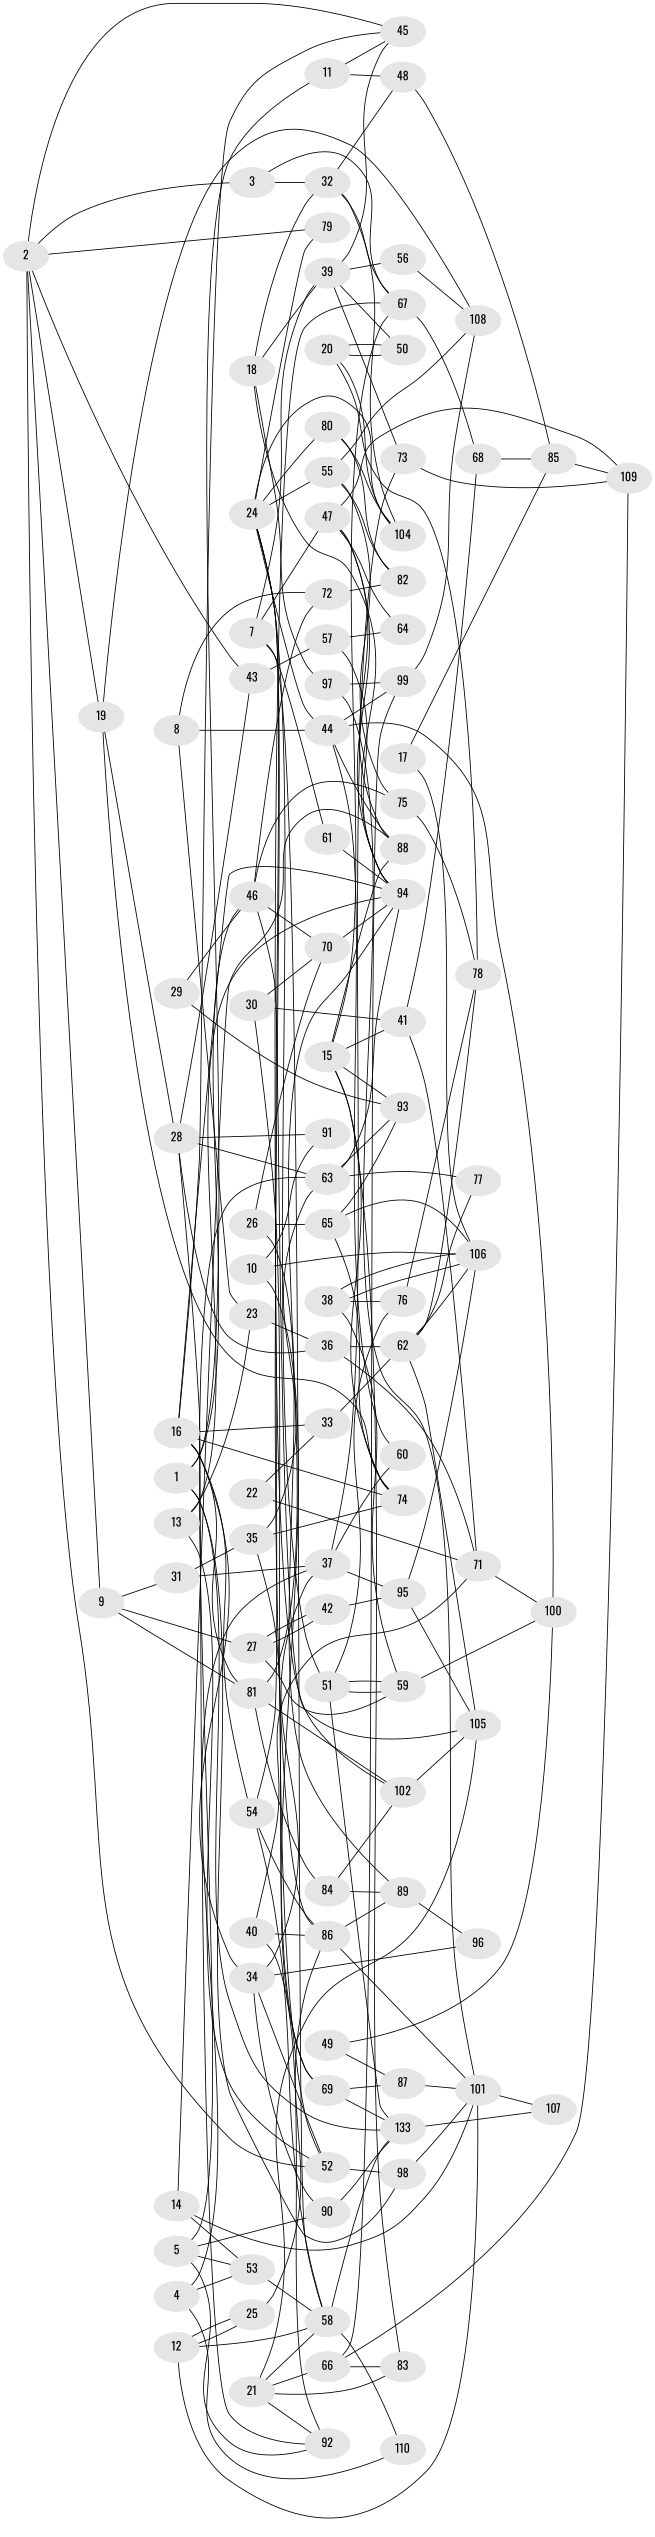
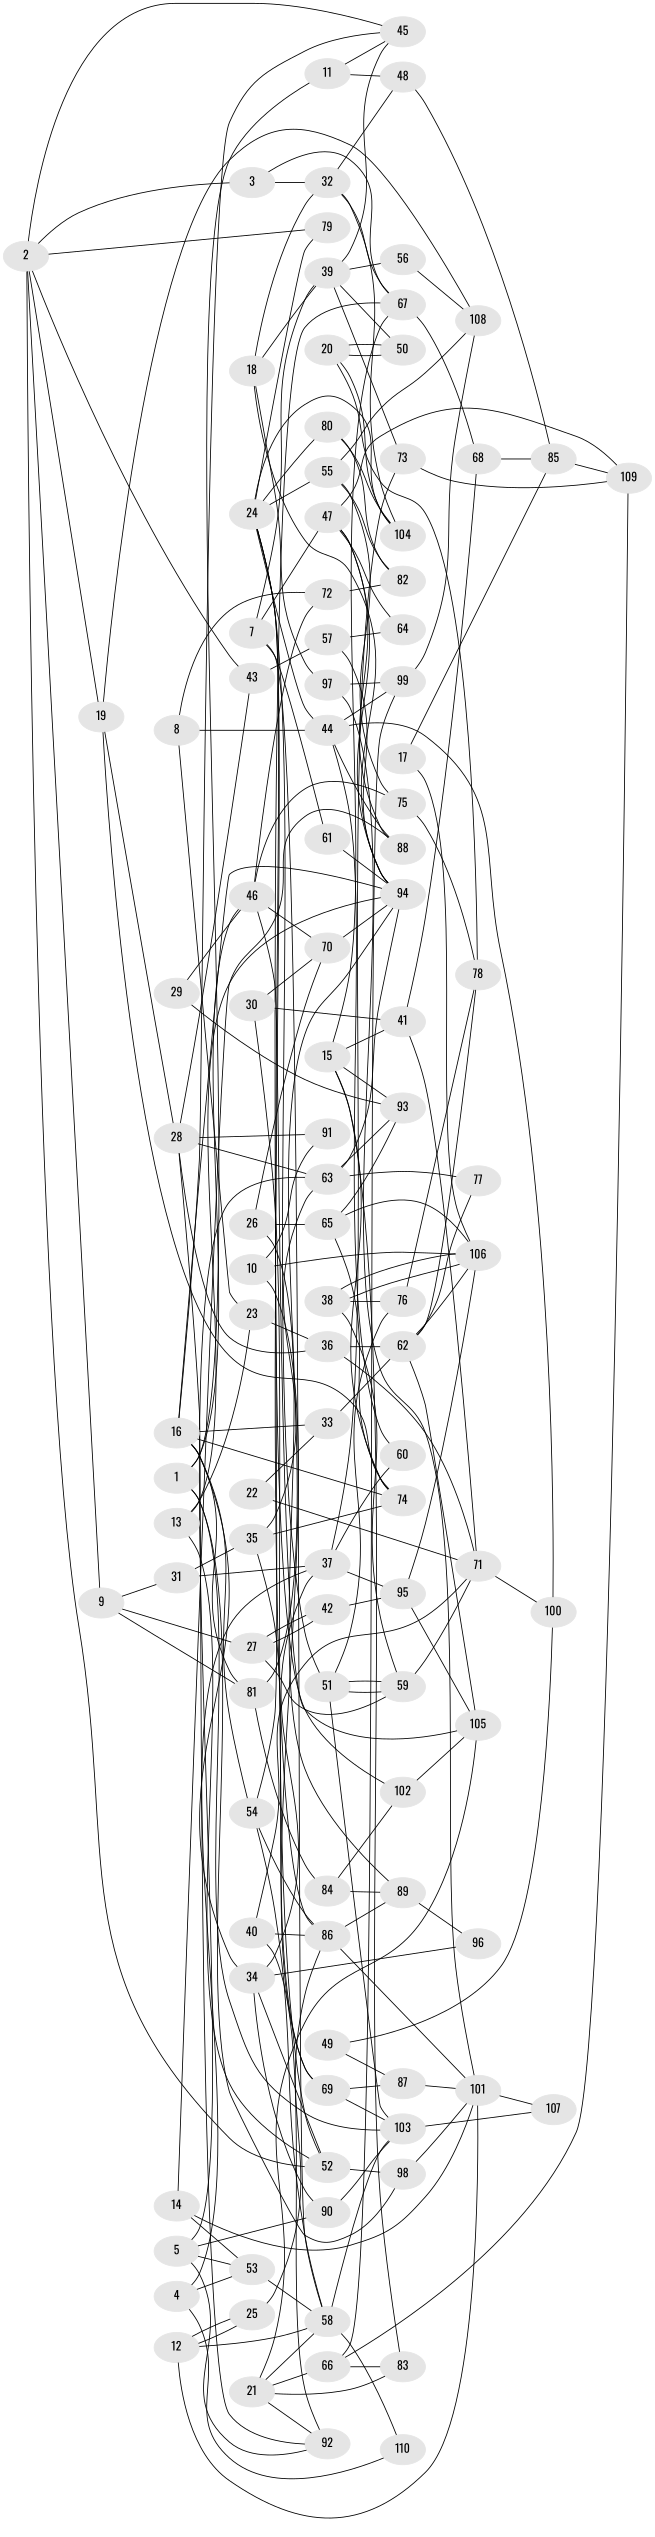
(366, 913) -> none
(478, 1649) -> (444, 1631)
(313, 1733) -> none
(403, 2129) -> (403, 2129)
